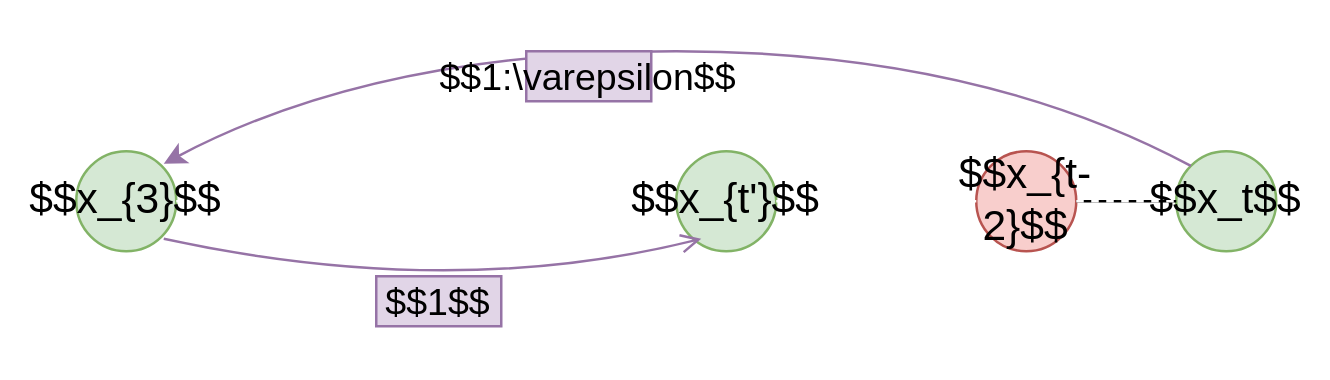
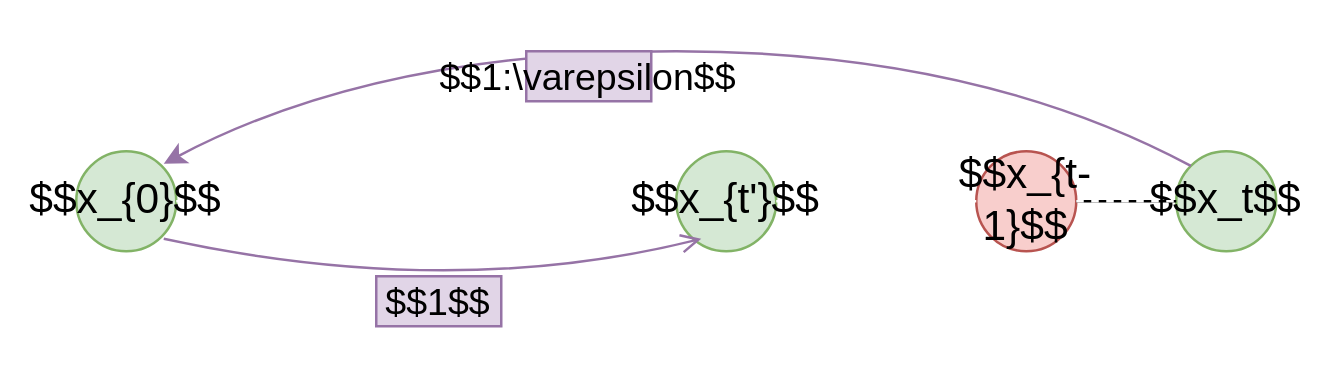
(126, 201) -> (126, 201)
(1026, 201) -> (1026, 201)
